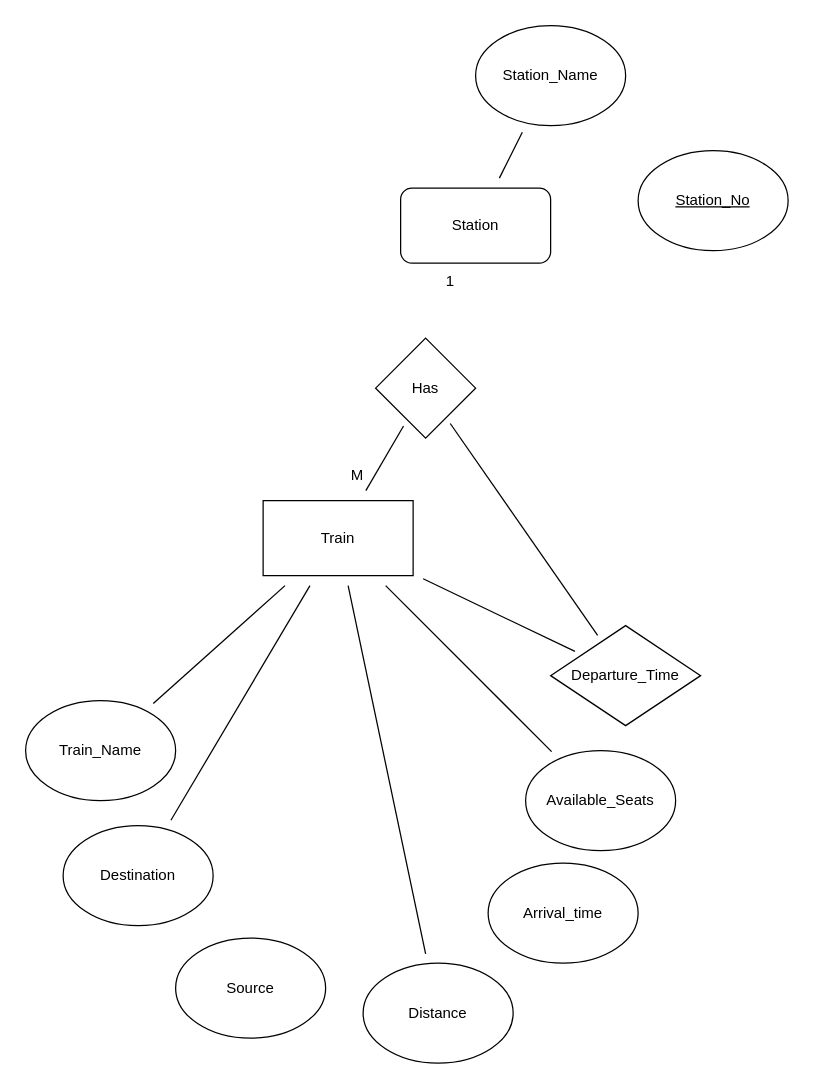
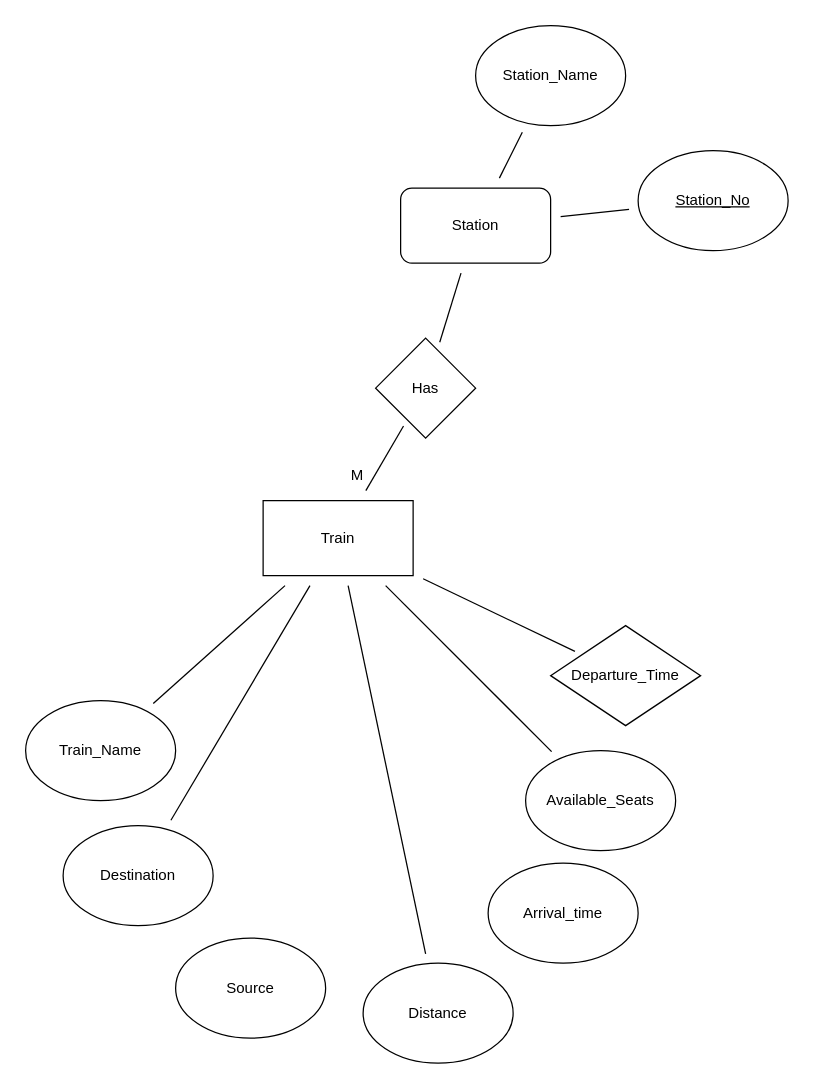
none -> (595, 213)
(451, 282) -> none
(524, 529) -> (450, 308)
